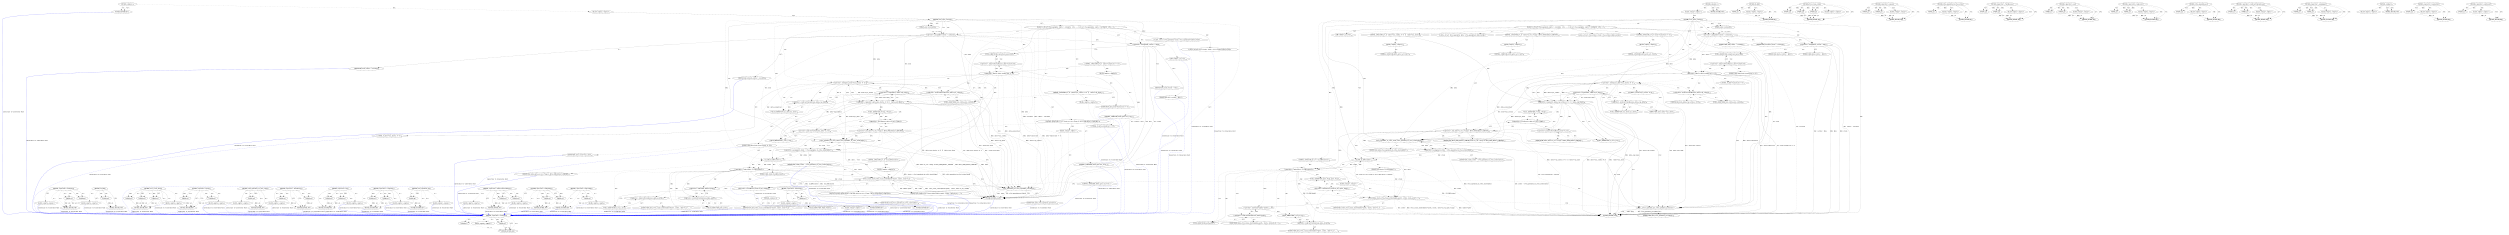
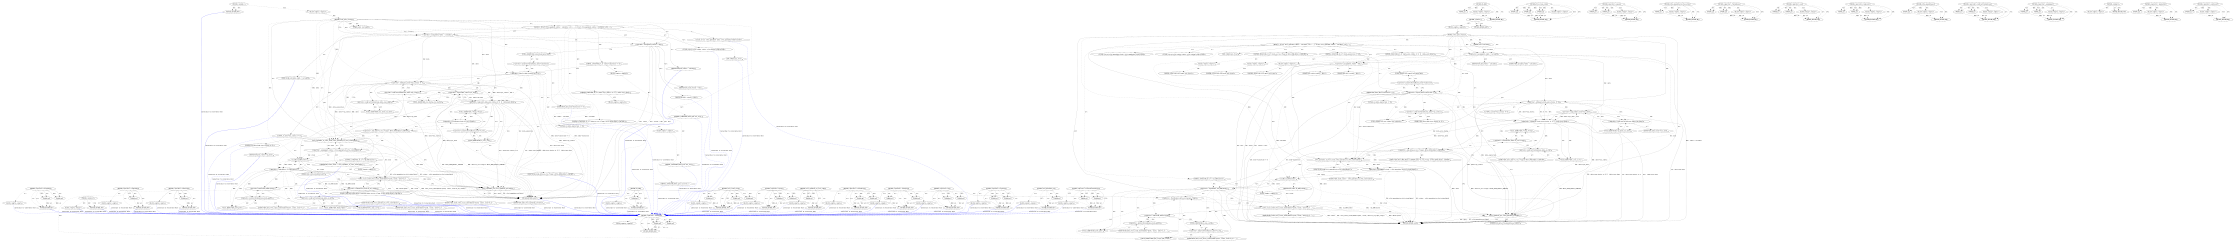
(776, 206) -> (767, 191)
